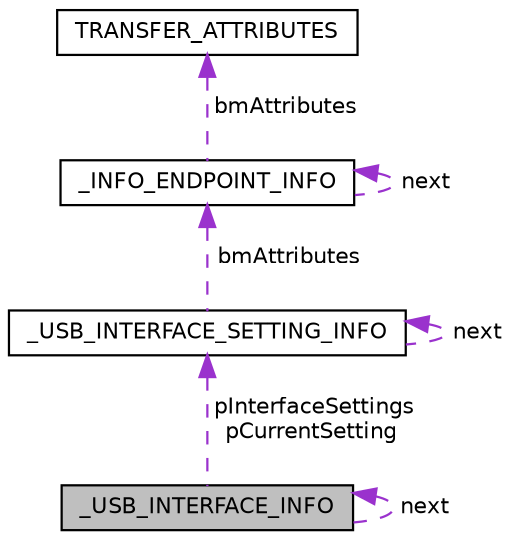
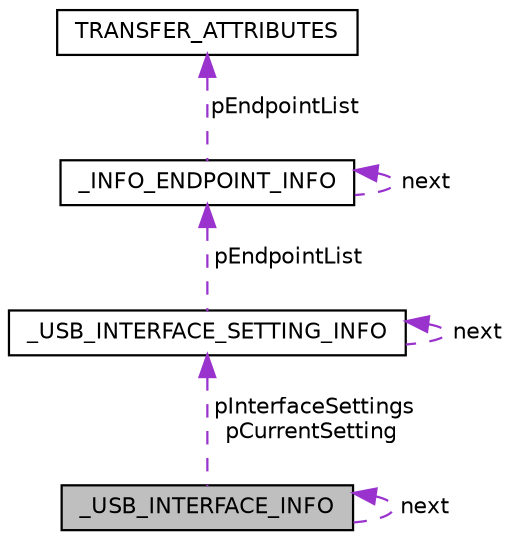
(282, 108) -> (282, 108)
(286, 258) -> (286, 258)
